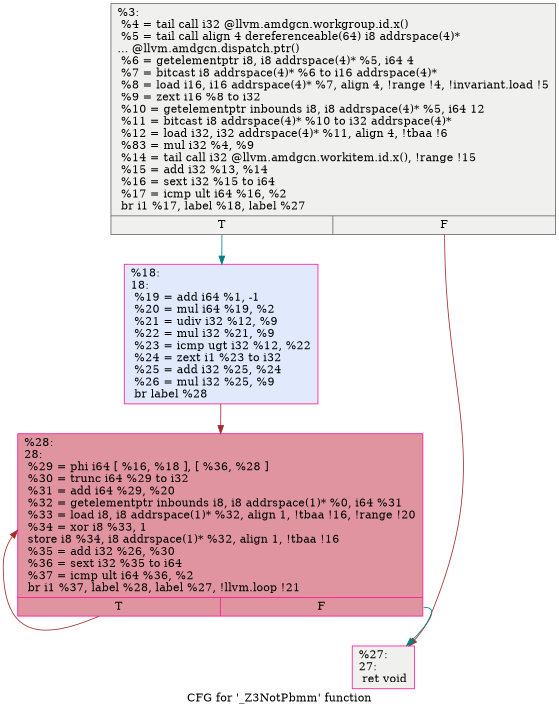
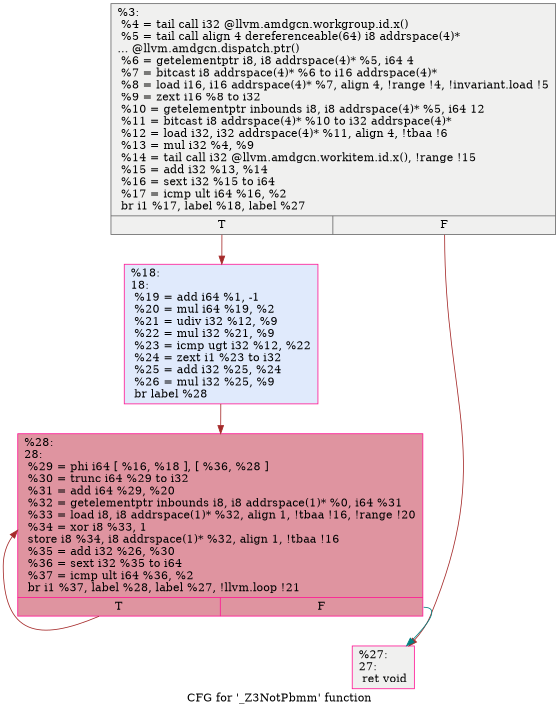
(186, 146) -> (186, 146)
(222, 245) -> (222, 245)
